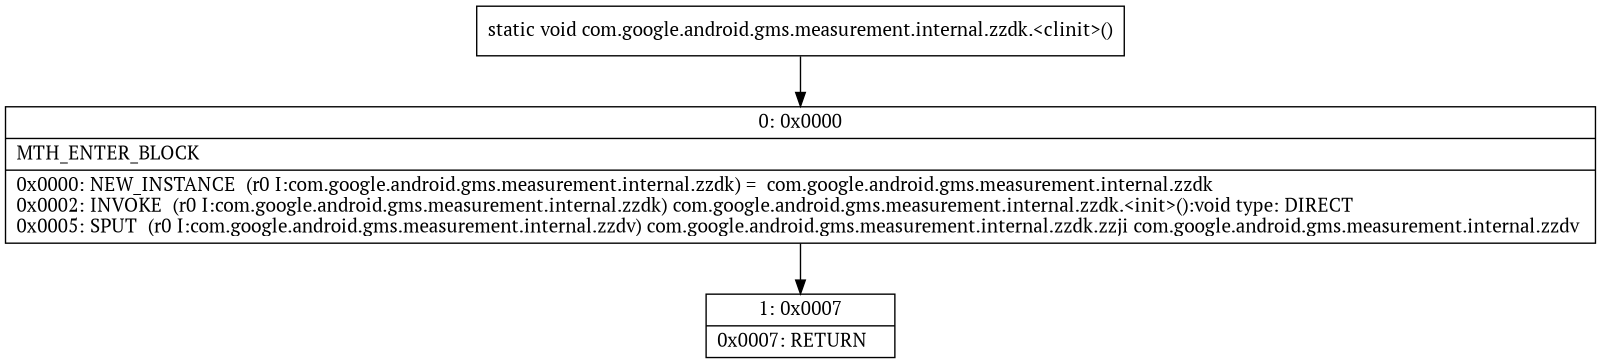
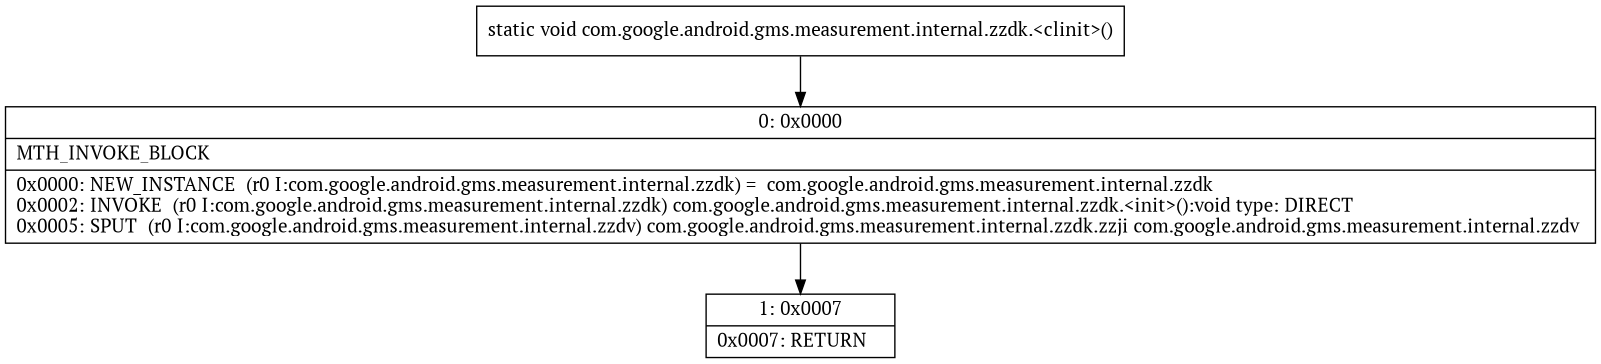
(108, 154) -> (114, 154)
